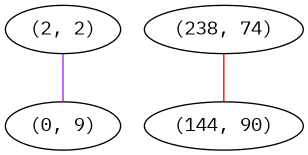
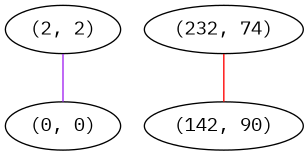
(224, 29) -> (224, 29)
(63, 126) -> (63, 126)
(224, 126) -> (224, 126)
